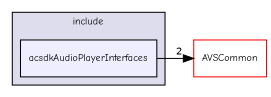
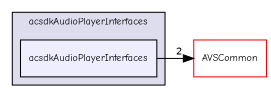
(89, 22) -> (89, 22)
